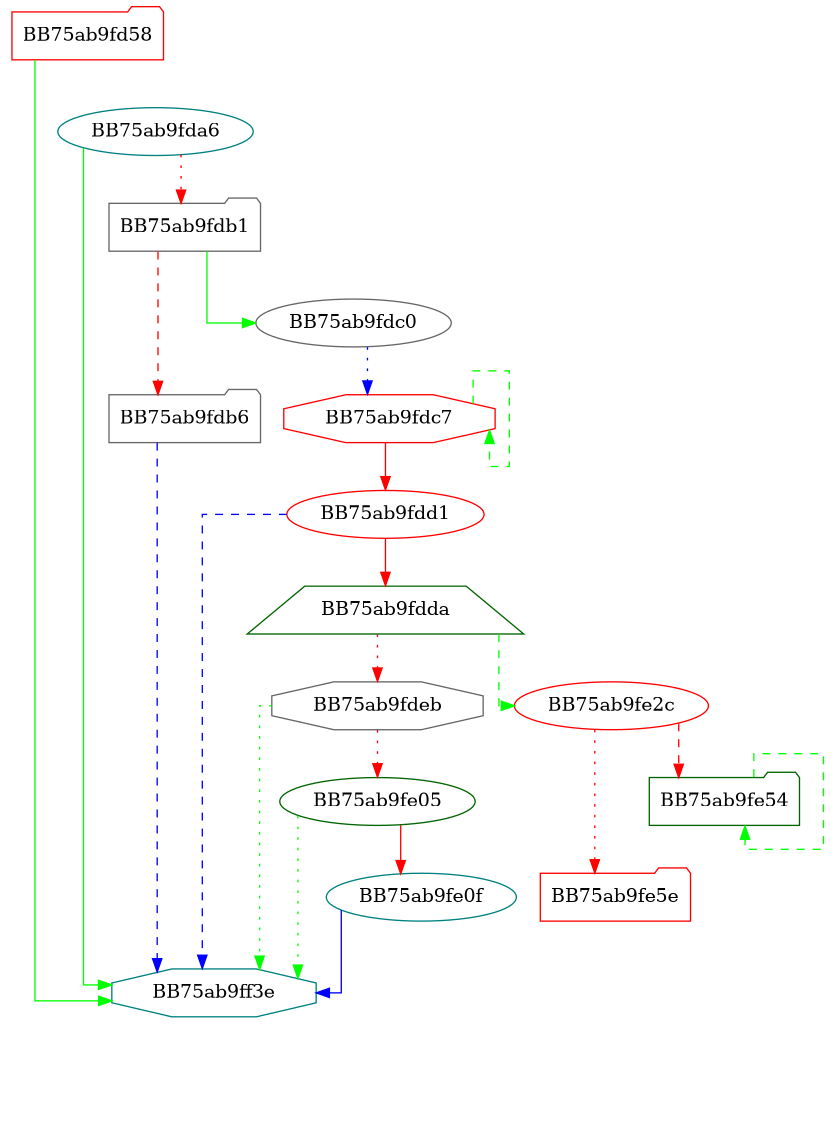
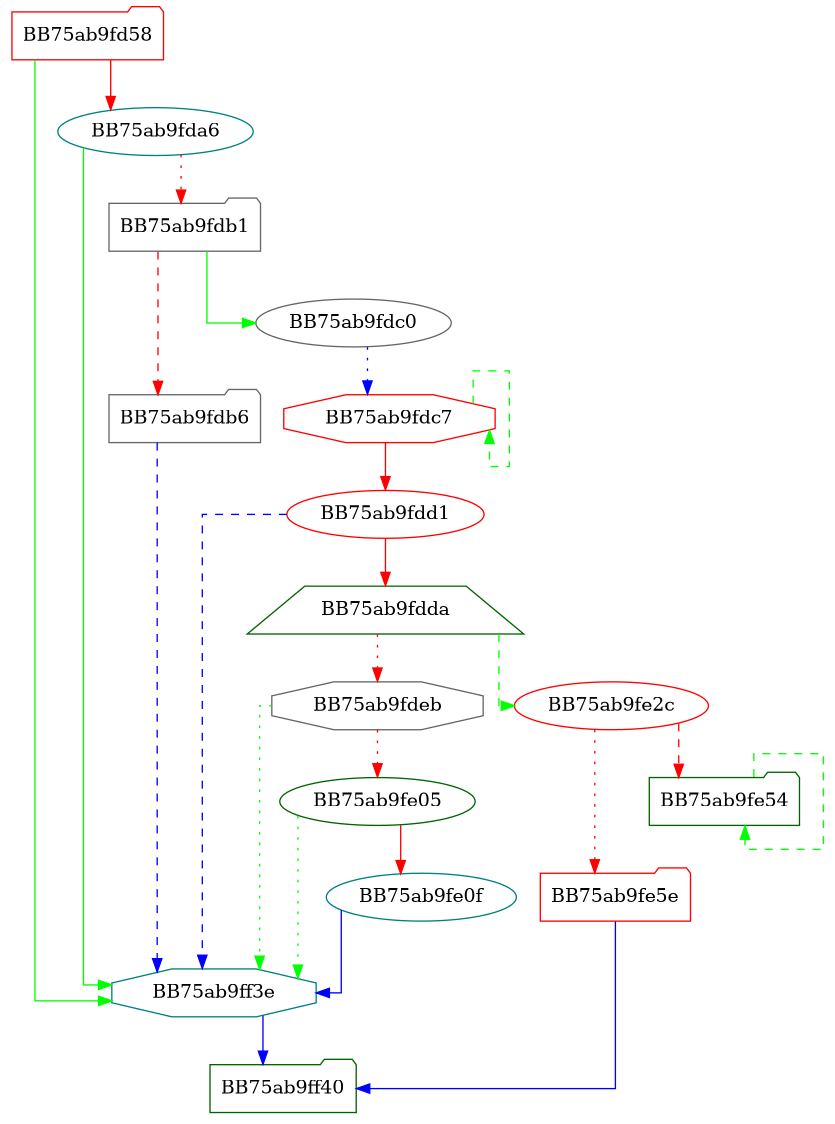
none -> (111, 78)
none -> (283, 1089)
